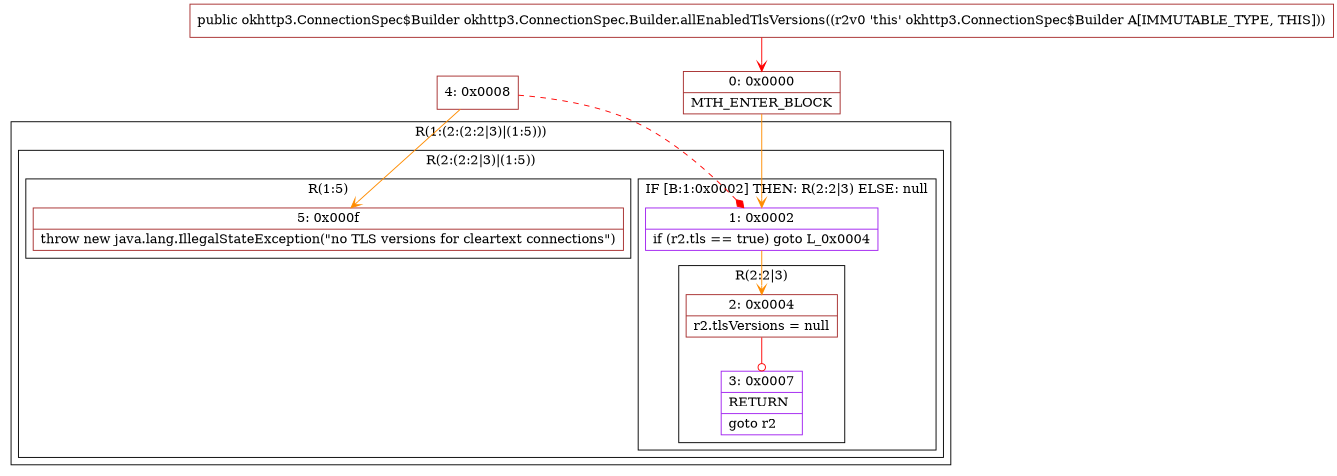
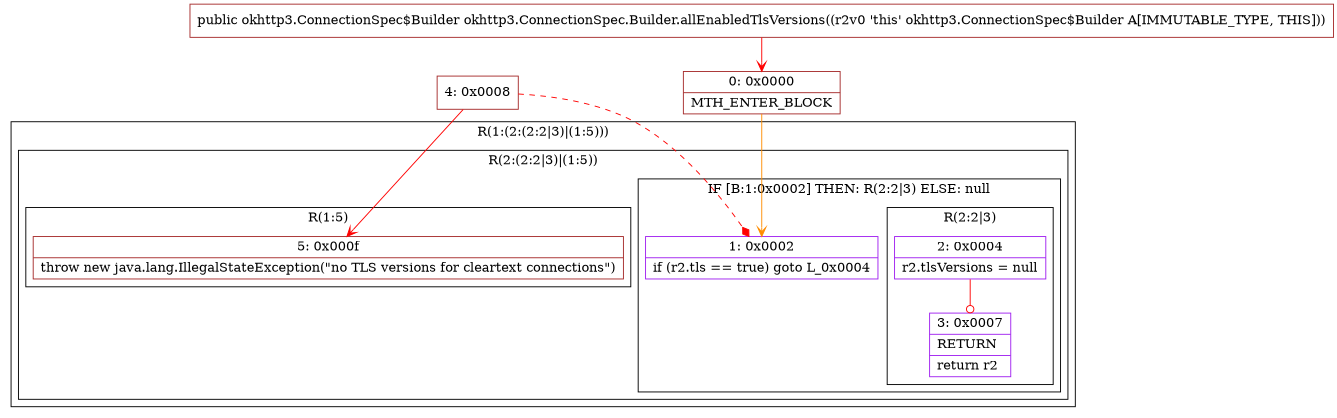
(407, 158) -> (408, 170)
(762, 271) -> none
(762, 316) -> (970, 258)
(753, 424) -> (968, 366)
